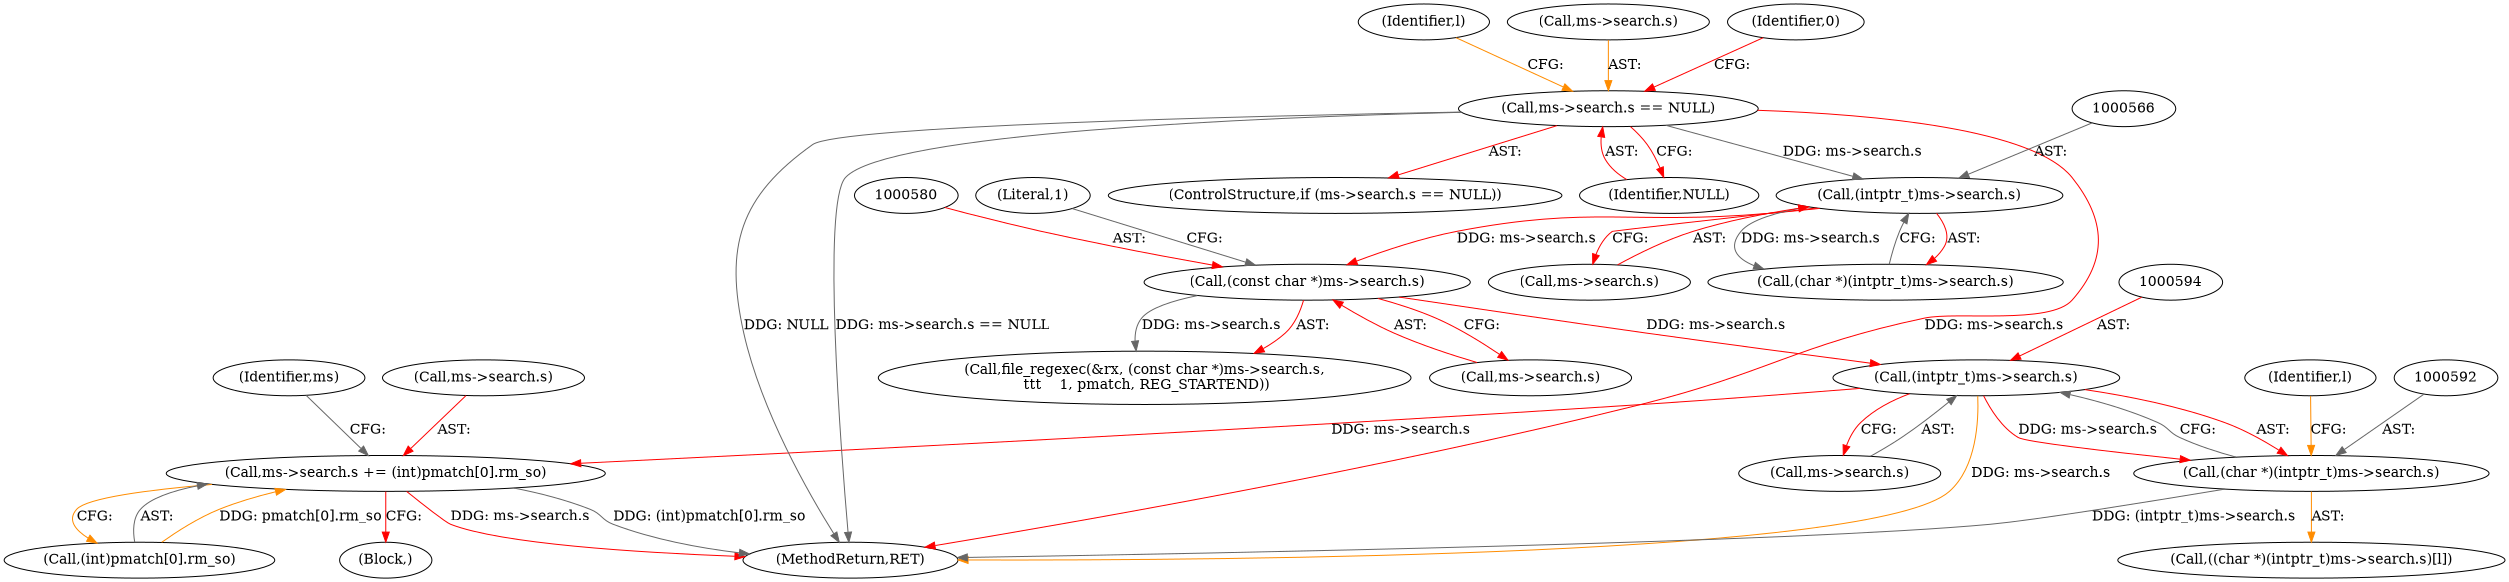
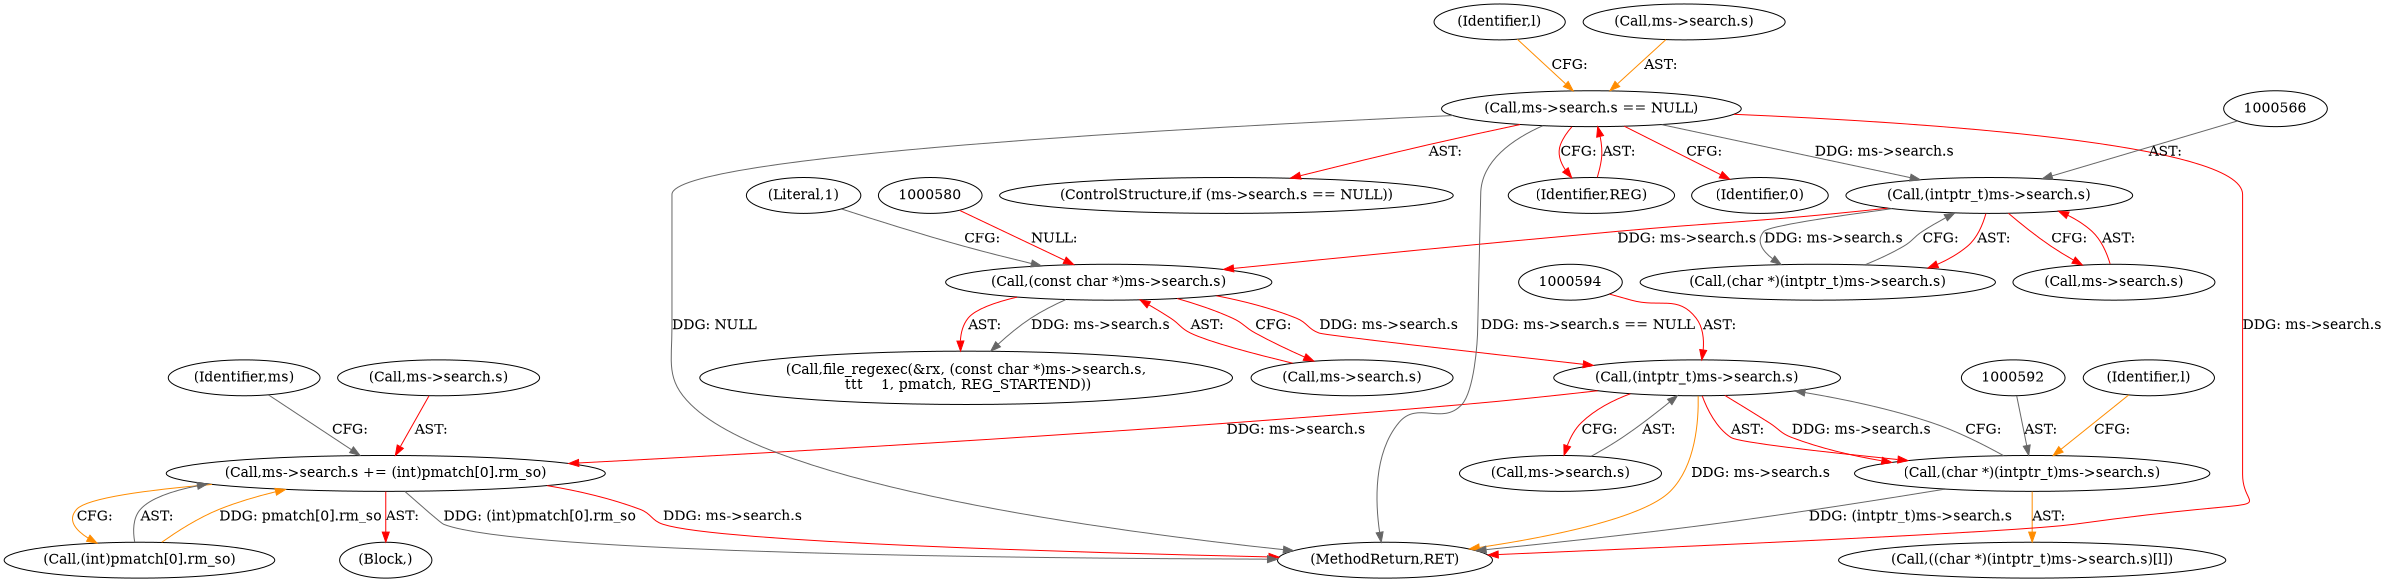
(1709, 62) -> (1672, 150)
(1669, 195) -> (1591, 195)
(1132, 239) -> (1057, 239)
(406, 517) -> (405, 517)
